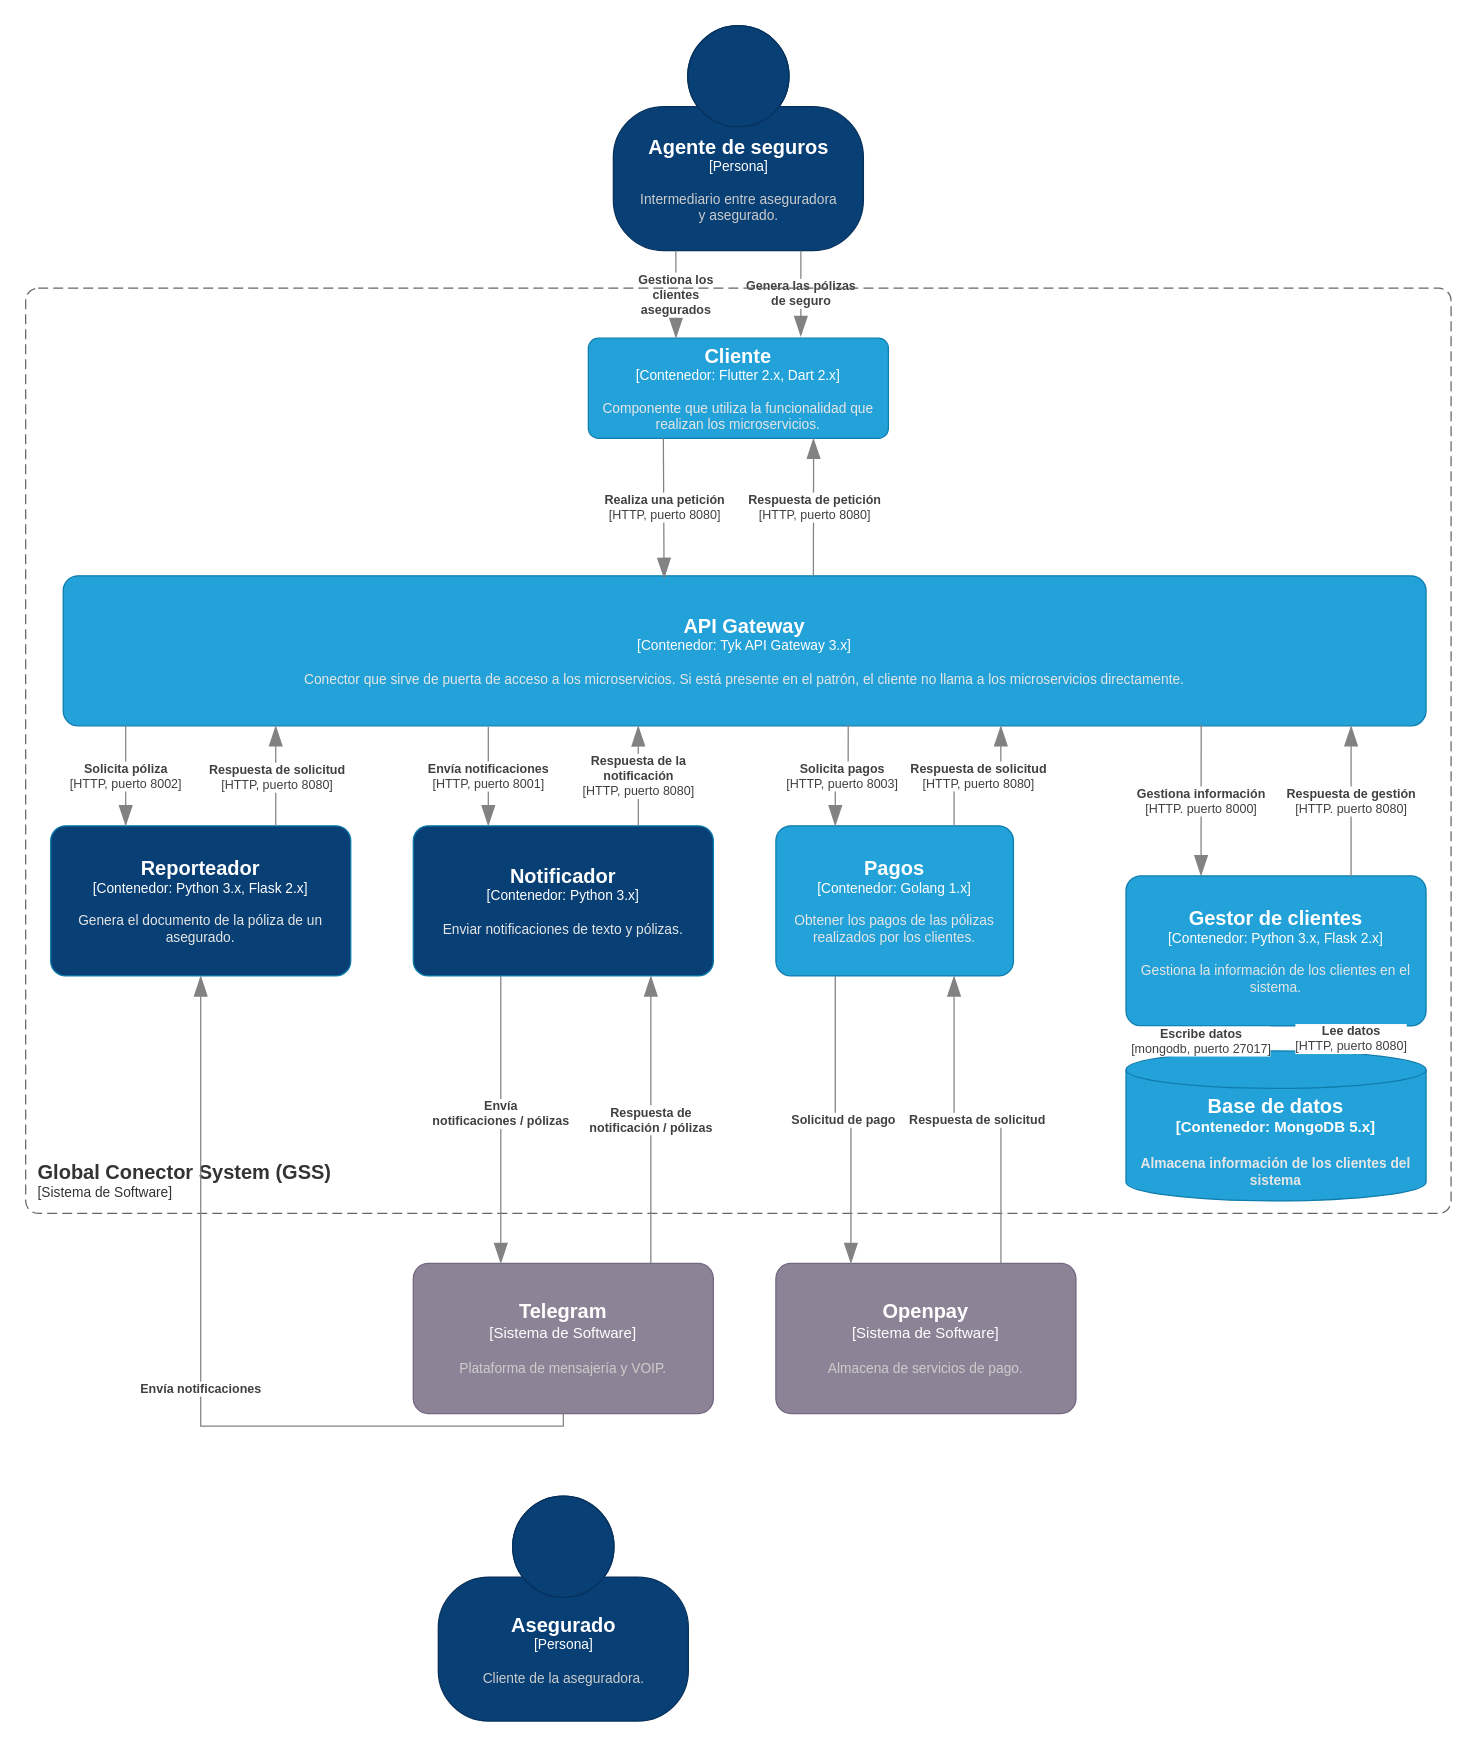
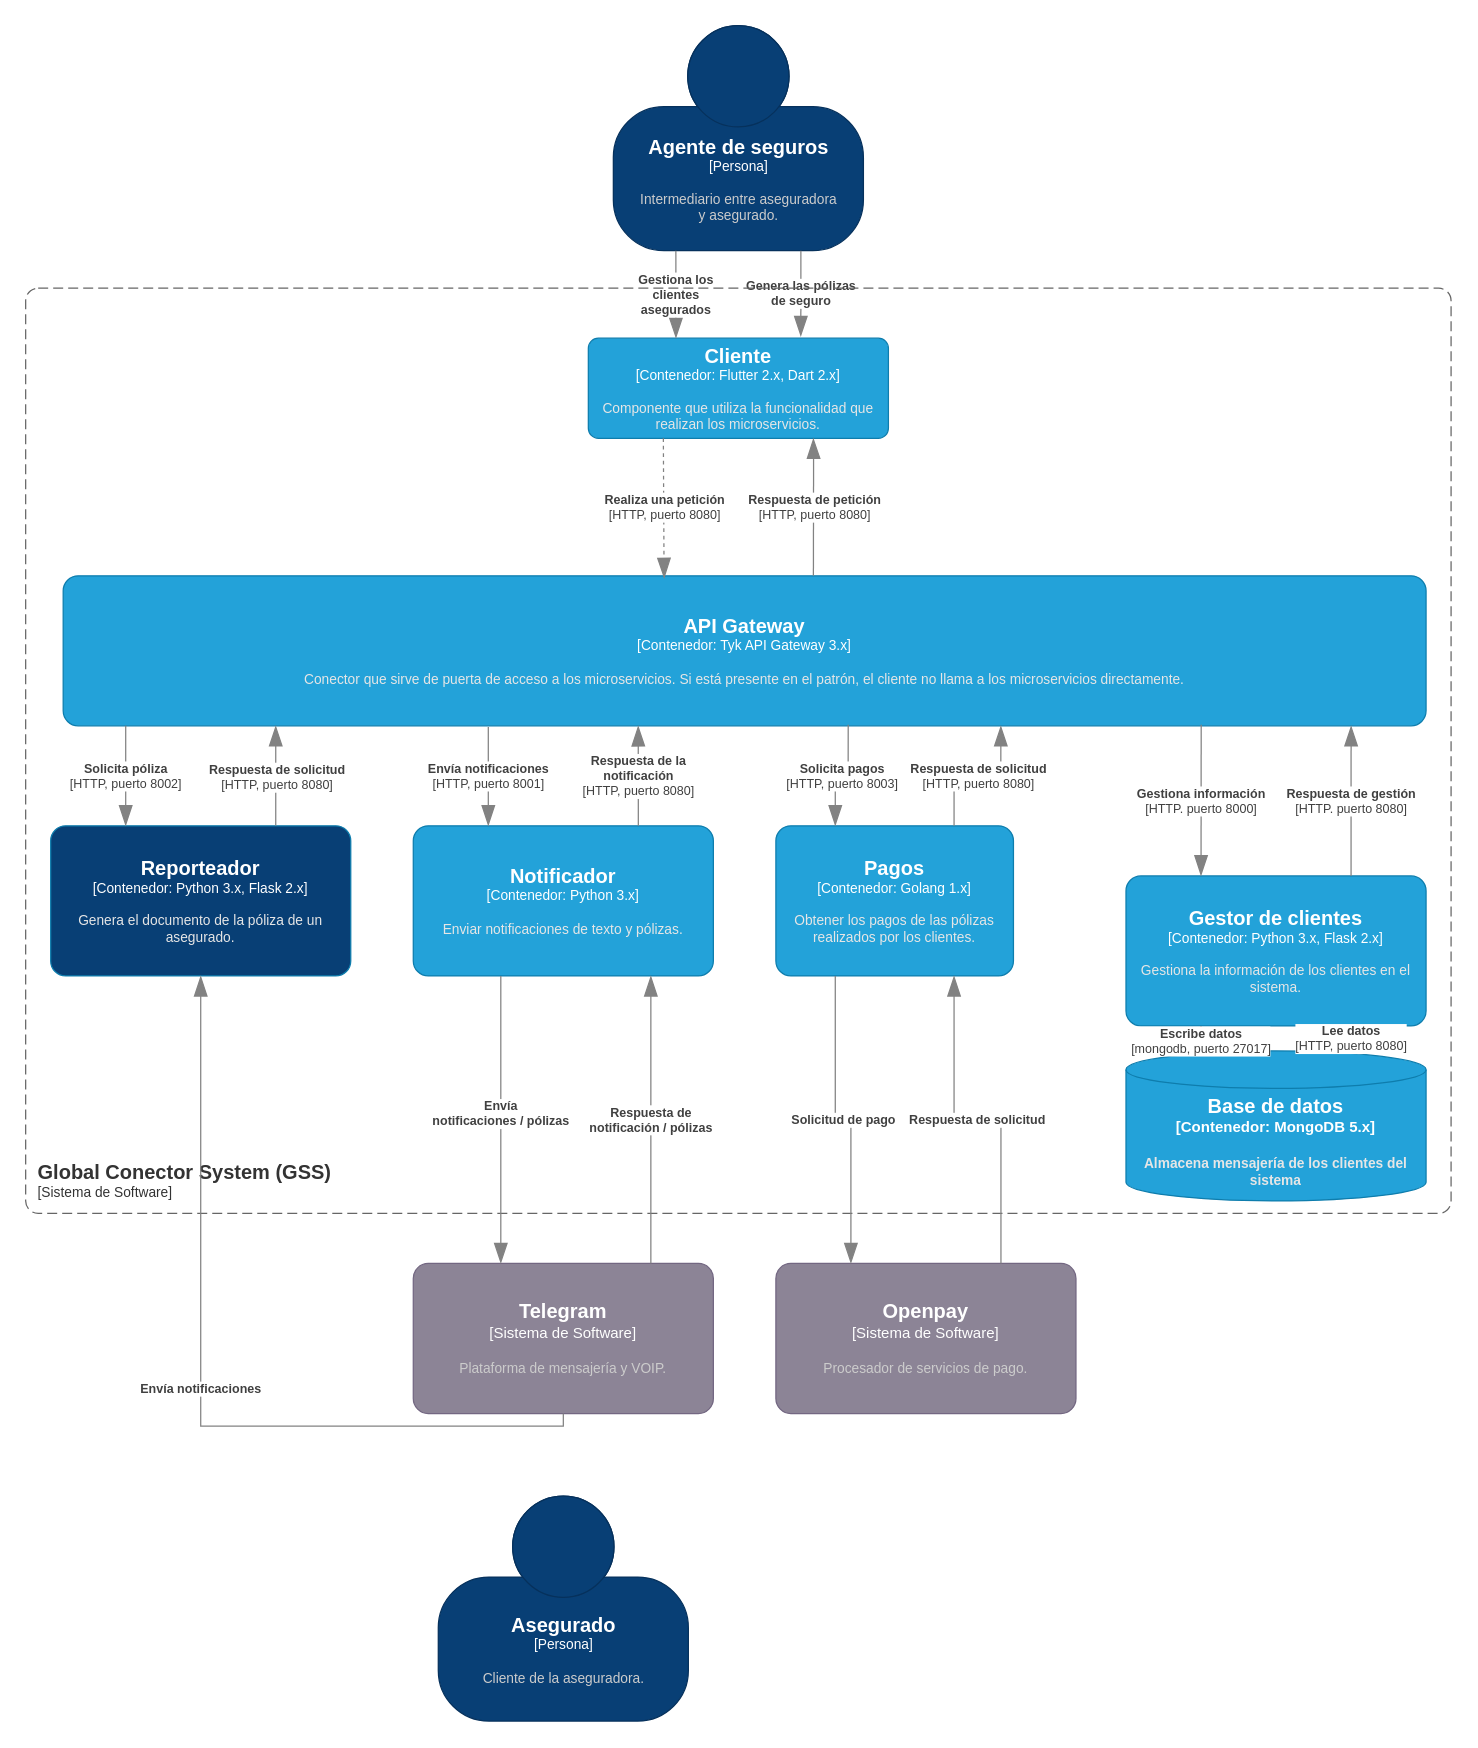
(663, 465) -> (663, 465)
(563, 901) -> (563, 901)
(1276, 1142) -> (1276, 1142)
(926, 1338) -> (926, 1338)
